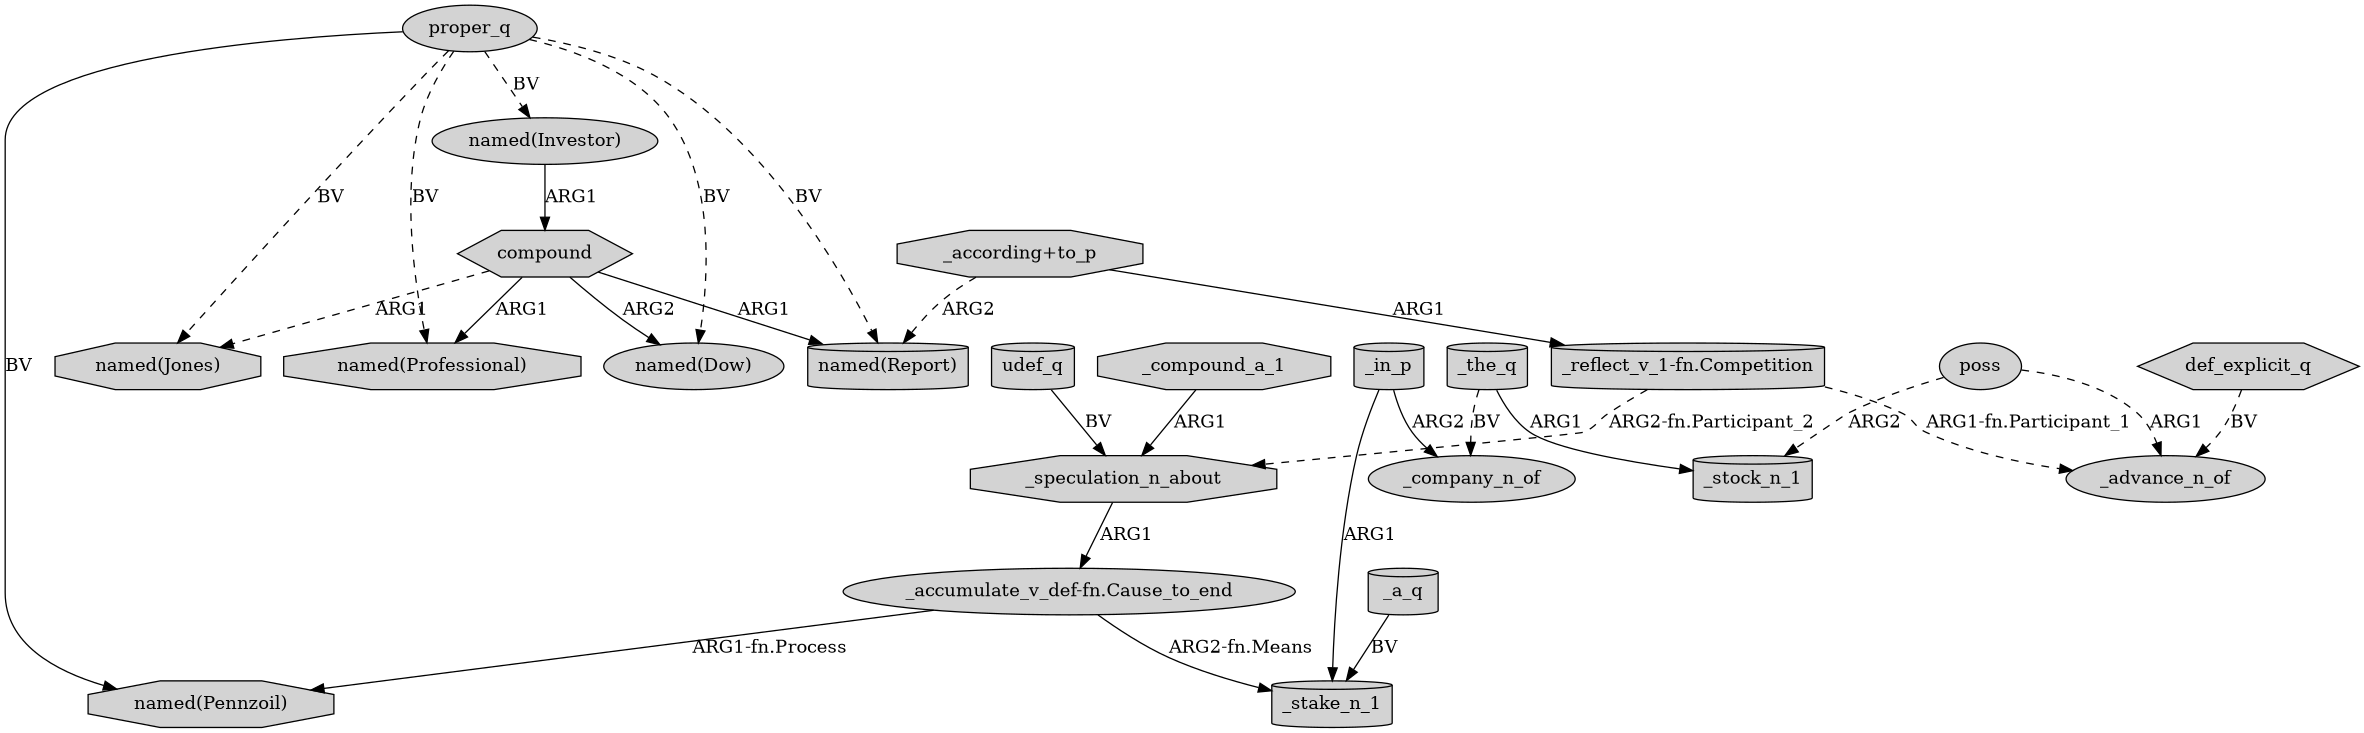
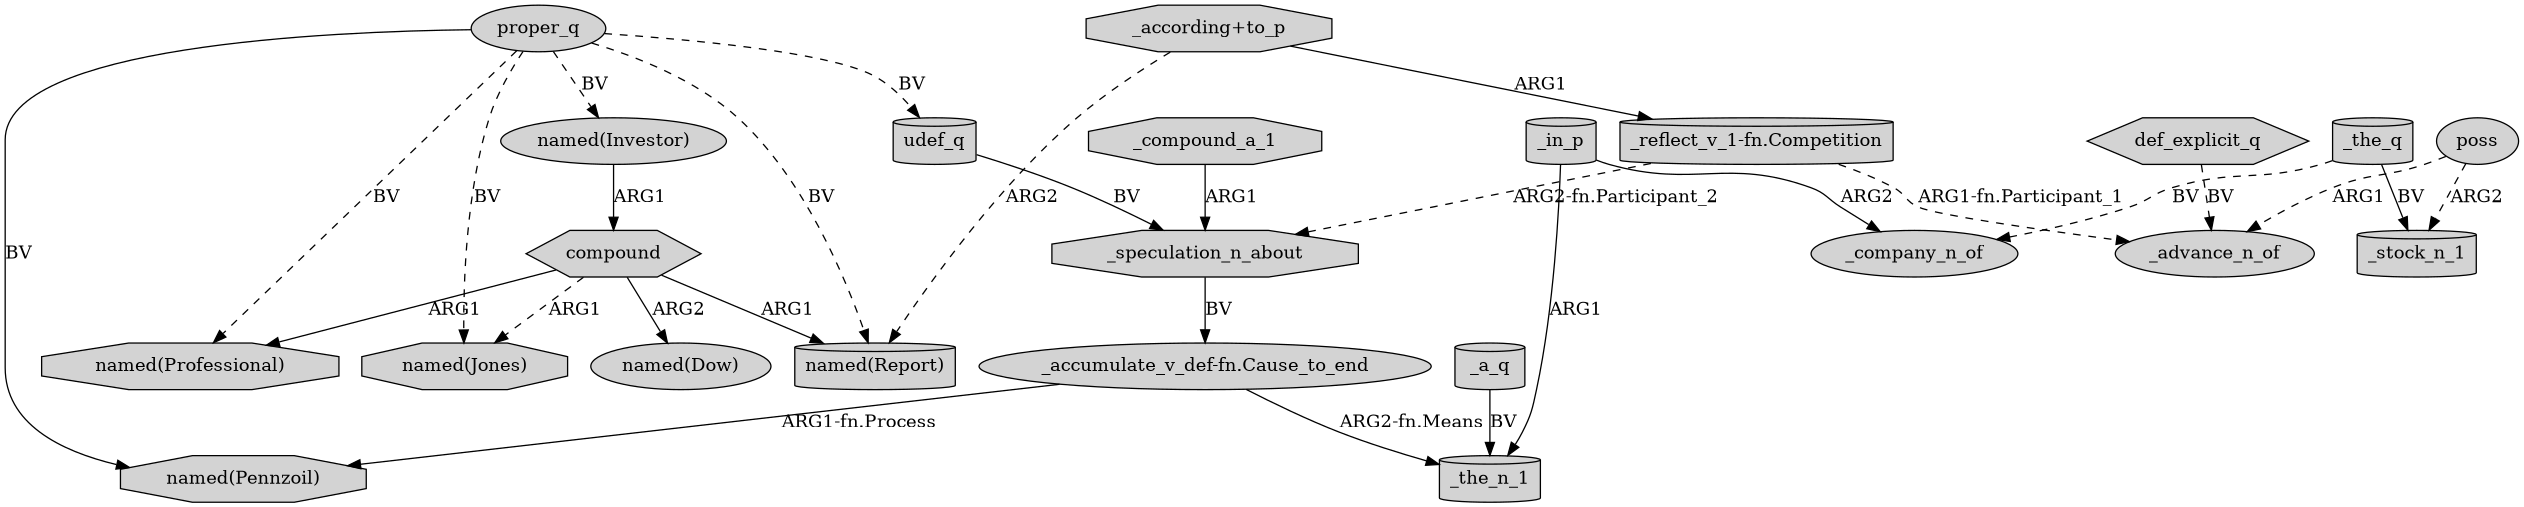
(683, 142) -> (765, 50)
(1557, 423) -> (2411, 197)
(1127, 535) -> (1219, 310)
(1332, 704) -> (1490, 479)
